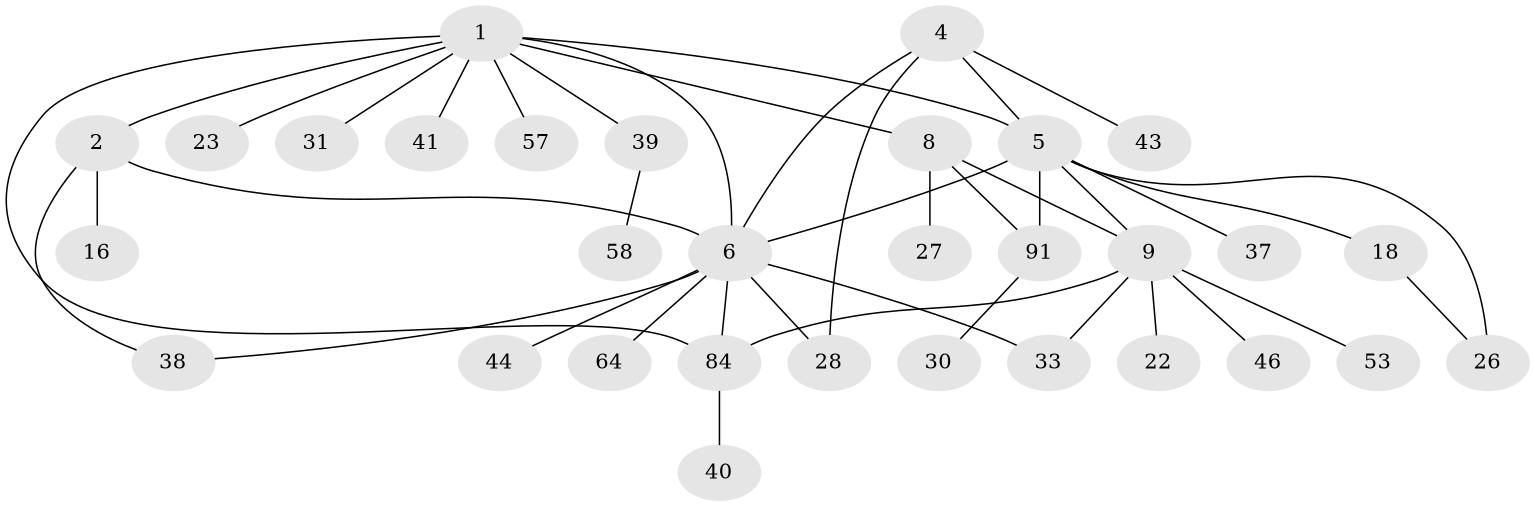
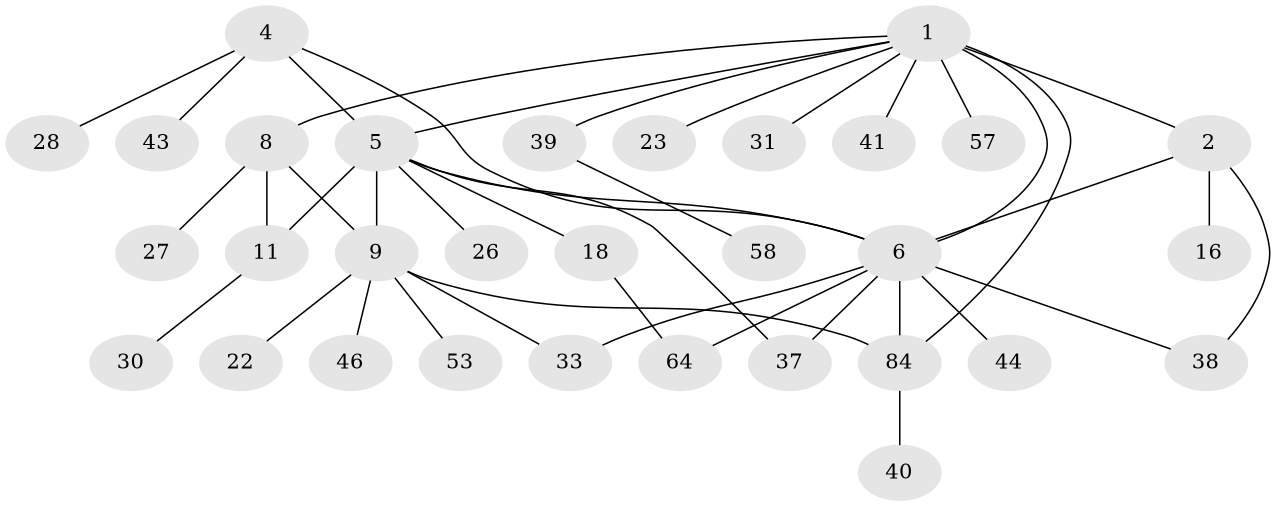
(1040, 253) -> (267, 253)
(780, 308) -> (845, 308)
(1437, 308) -> (630, 297)
